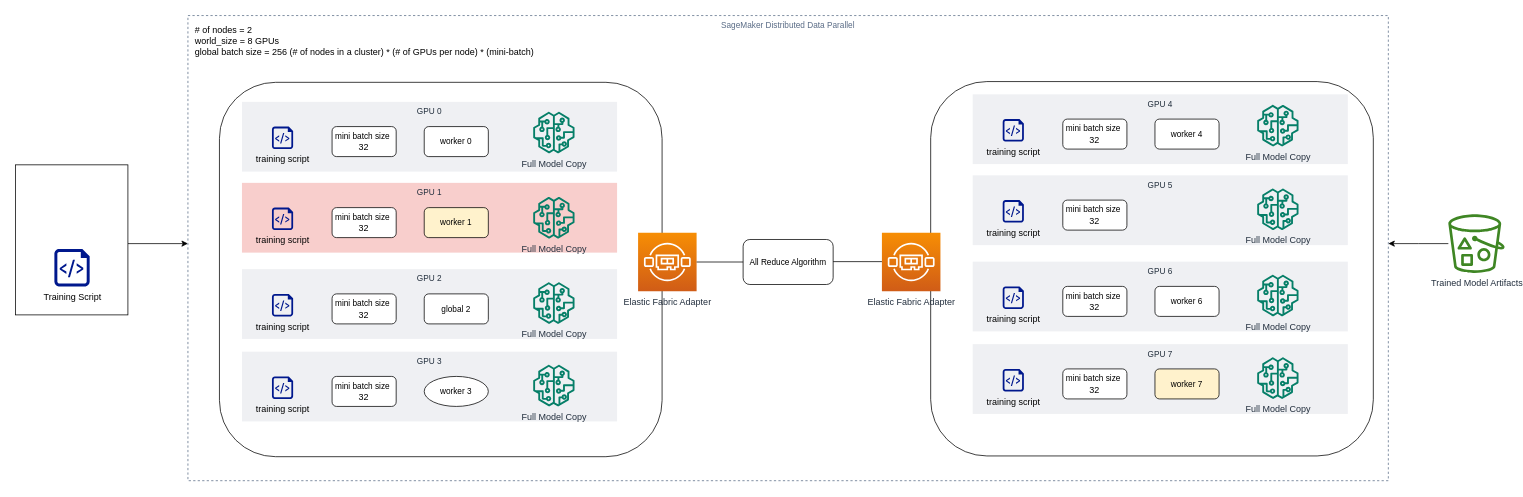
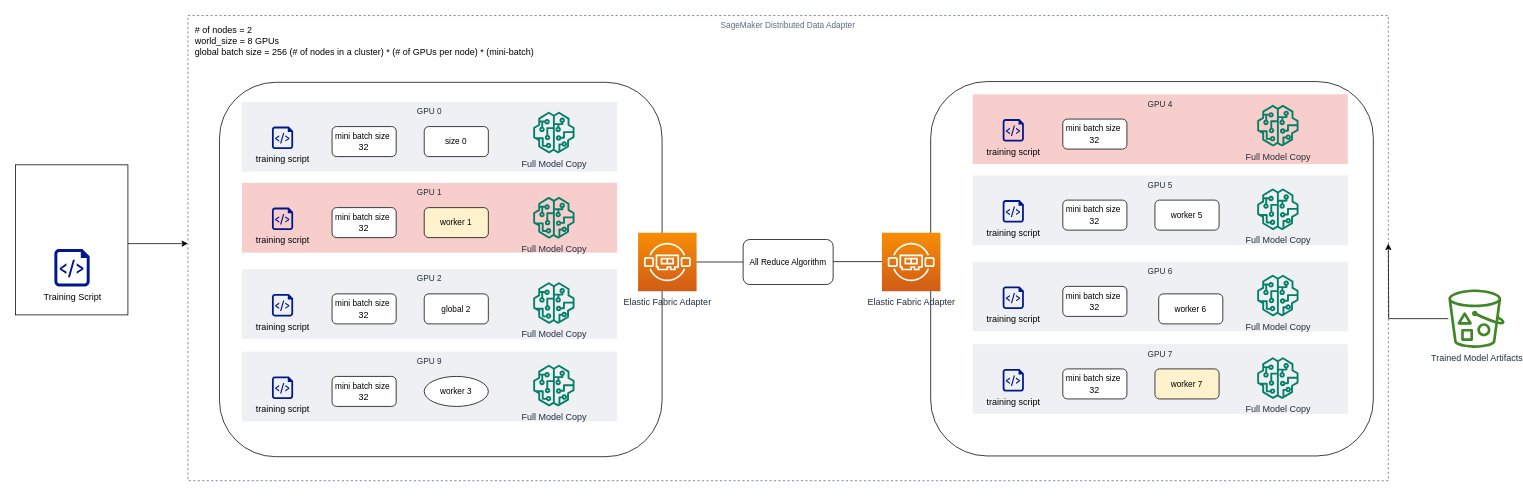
(788, 25) -> (788, 25)
(1160, 104) -> (1160, 104)
(1187, 134) -> none
(456, 141) -> (456, 141)
none -> (1187, 215)
(1476, 243) -> (1476, 318)
(1187, 301) -> (1190, 309)
(429, 361) -> (429, 361)
